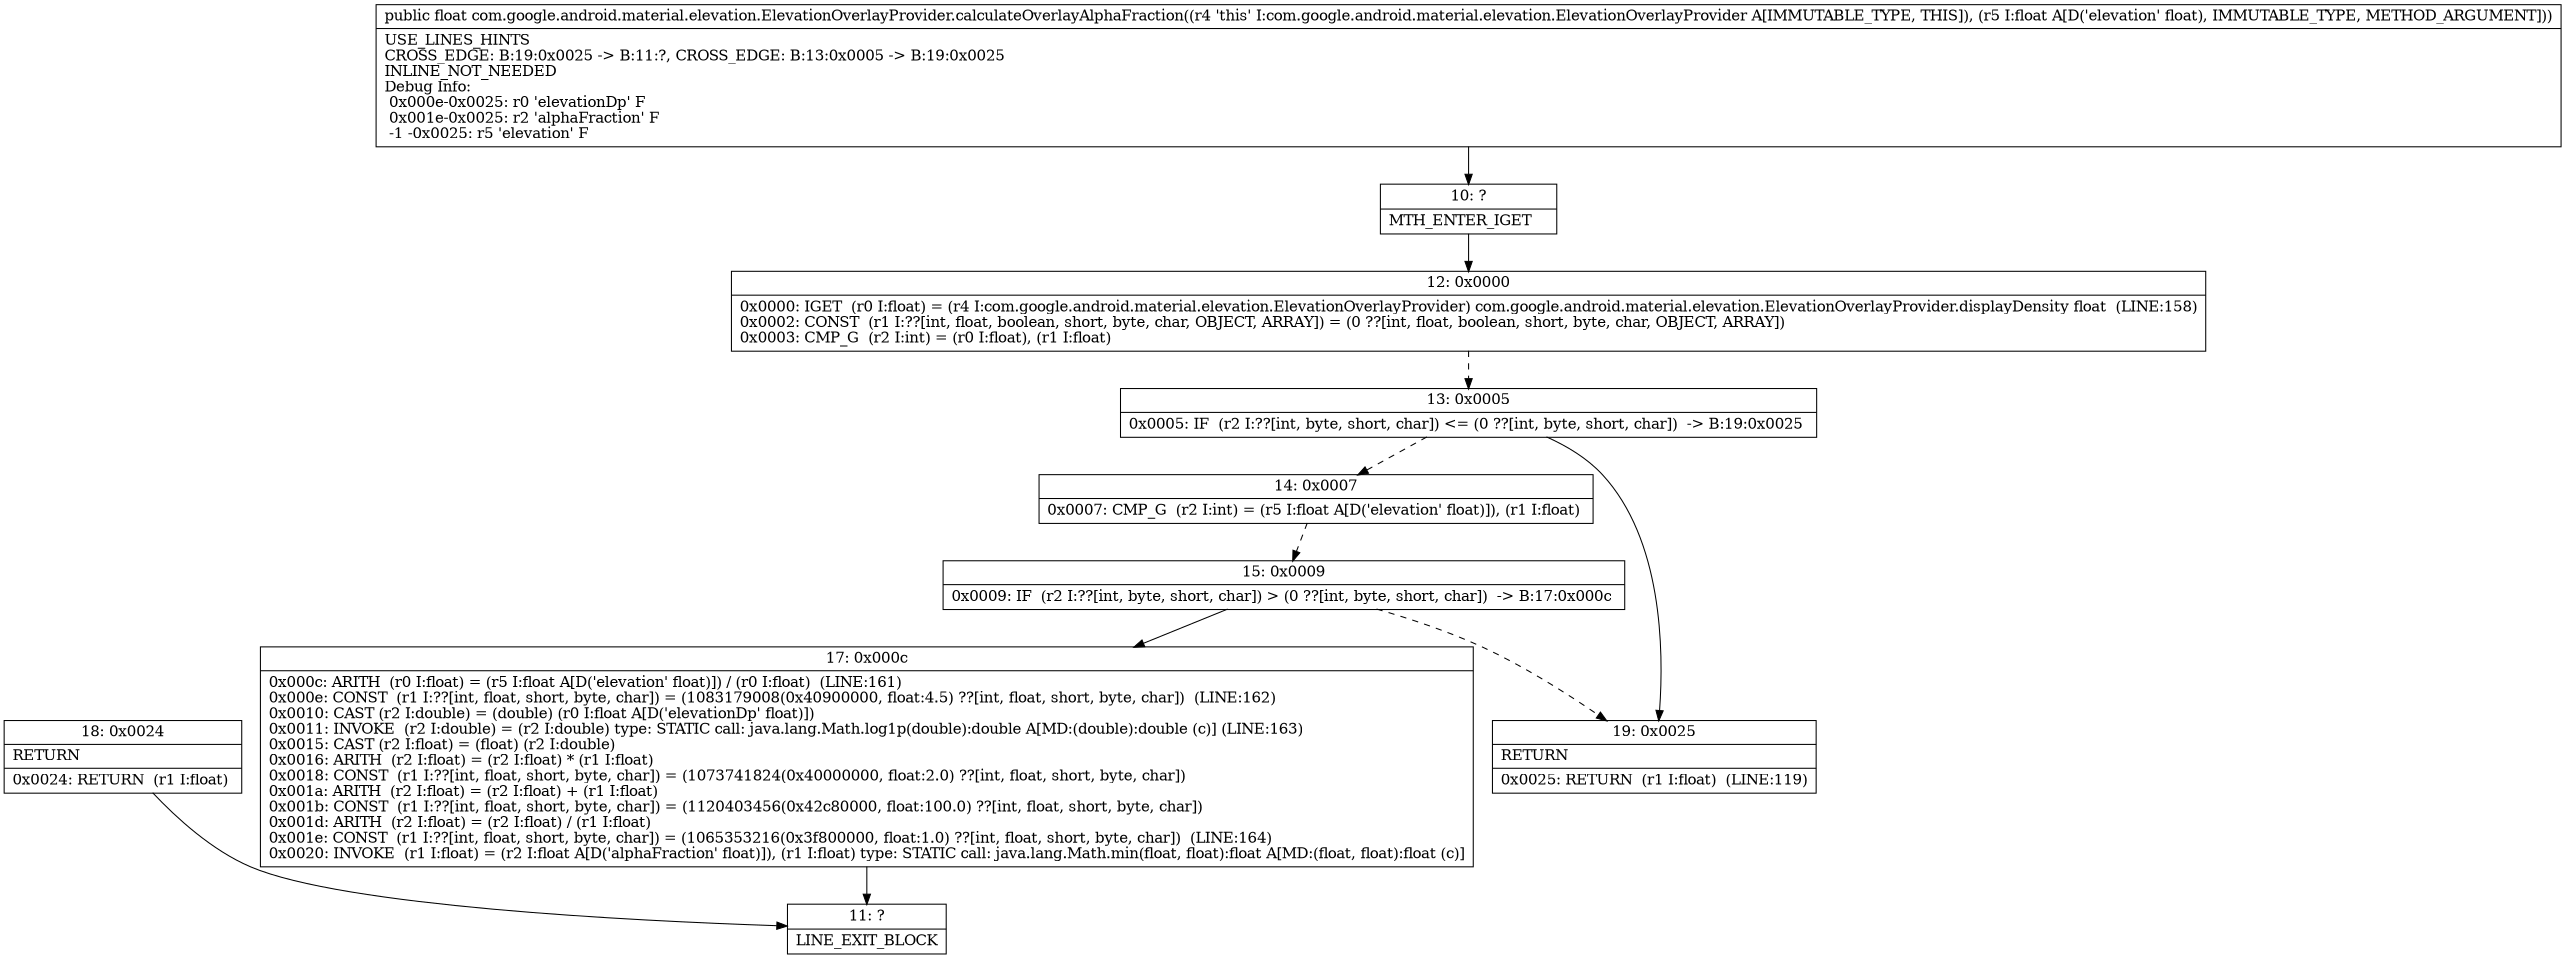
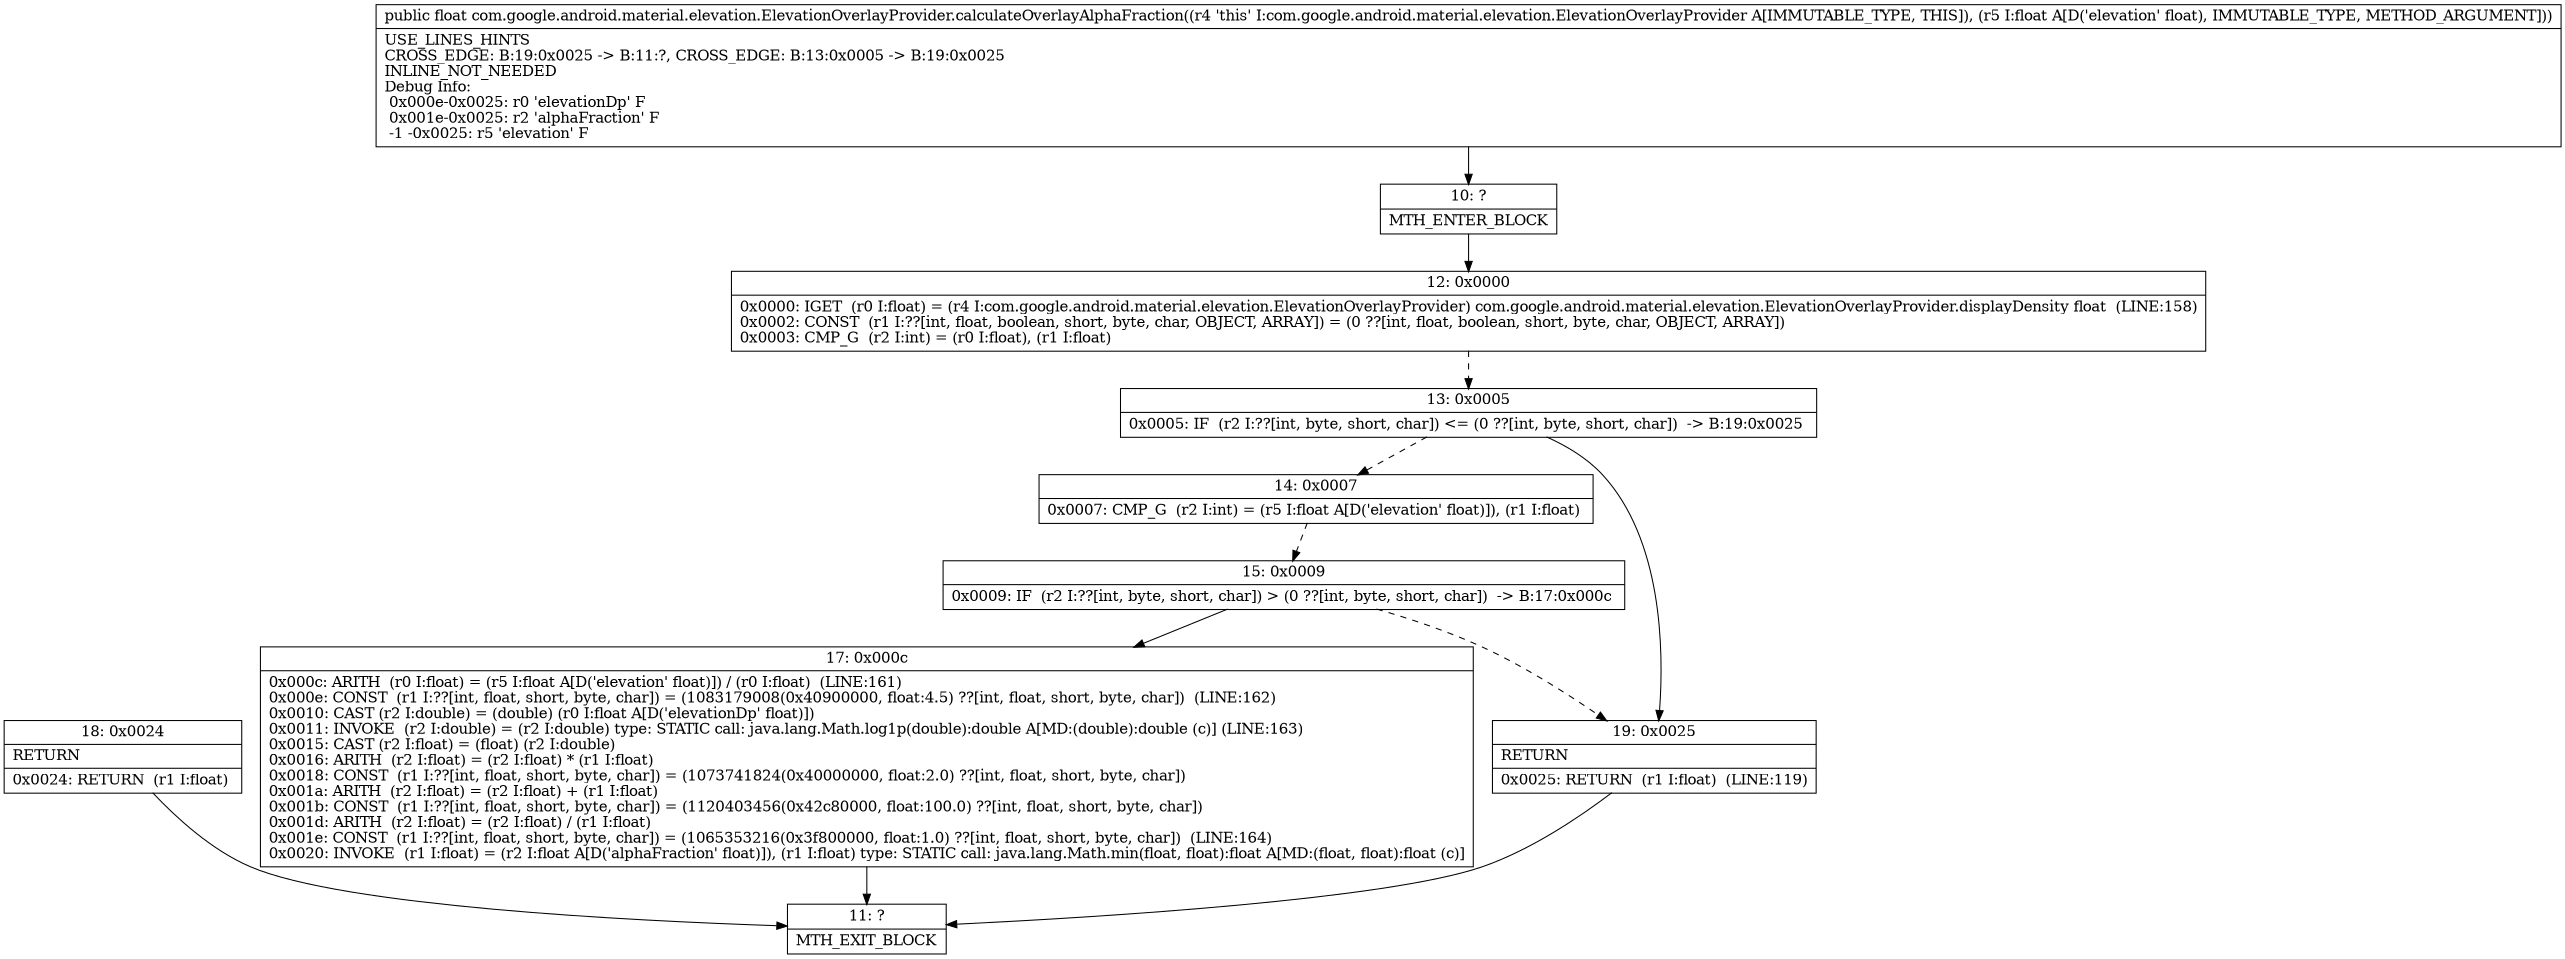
(1460, 221) -> (1469, 221)
none -> (1296, 899)
(867, 941) -> (866, 941)
